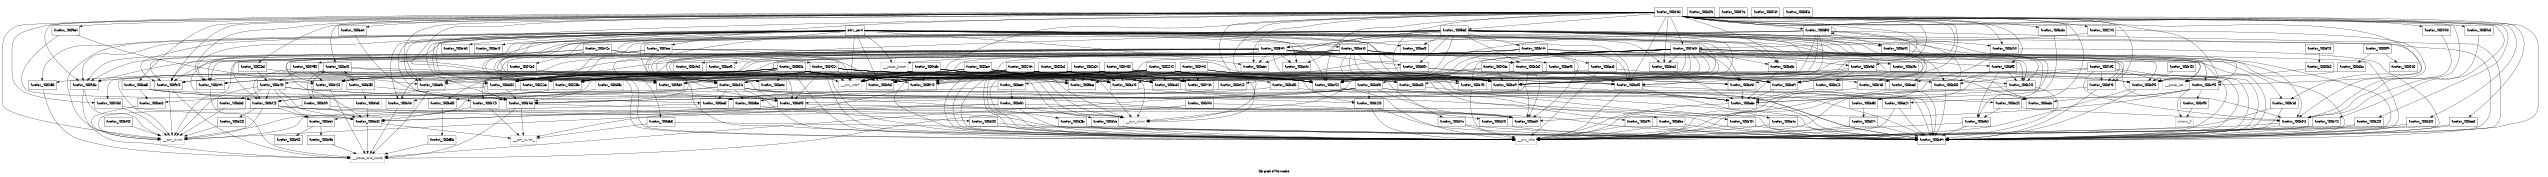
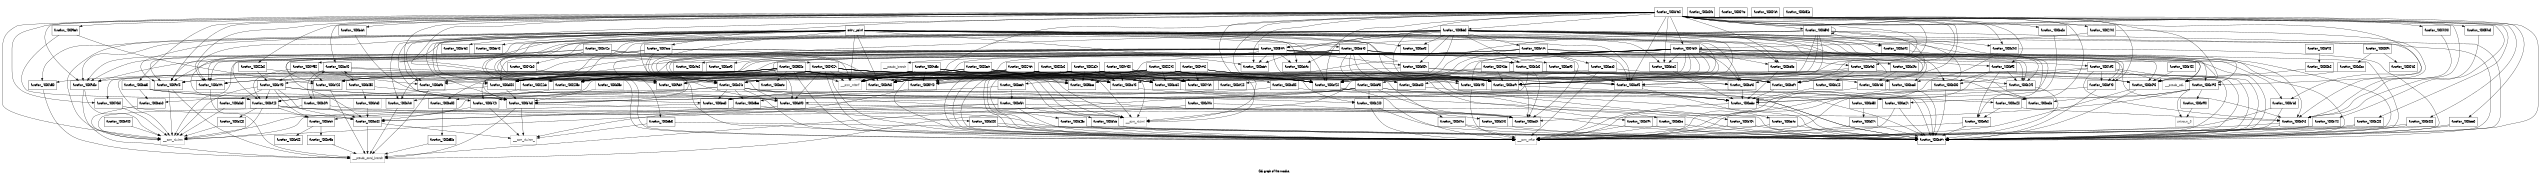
(879, 46) -> none
(1207, 62) -> (1379, 55)
(855, 77) -> none
